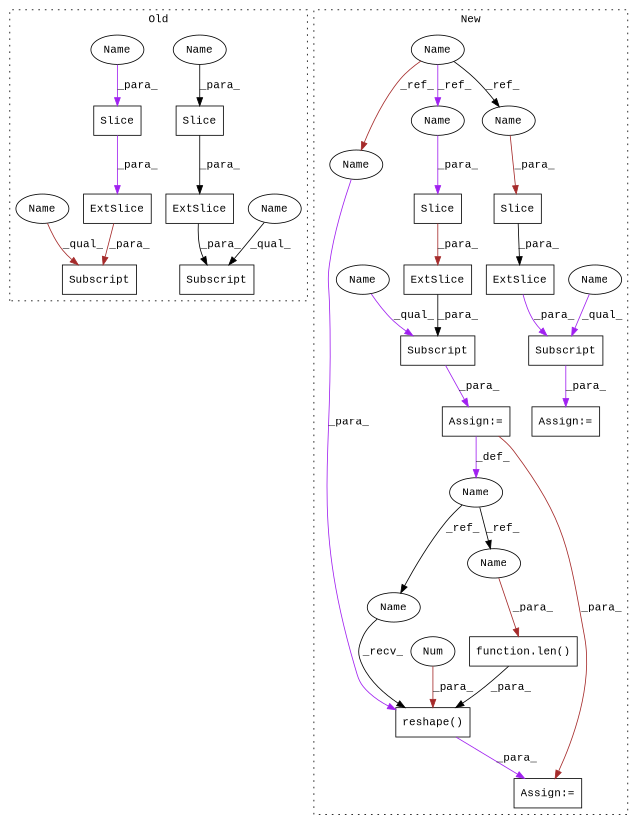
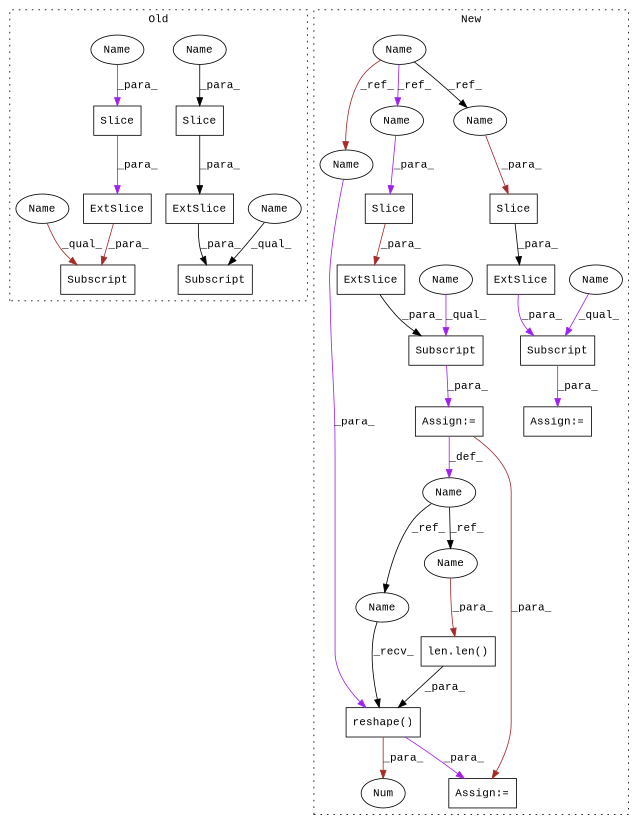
(523, 651) -> (458, 651)
(433, 683) -> (383, 754)
